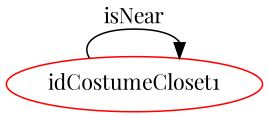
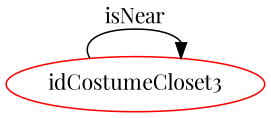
(134, 84) -> (135, 84)
